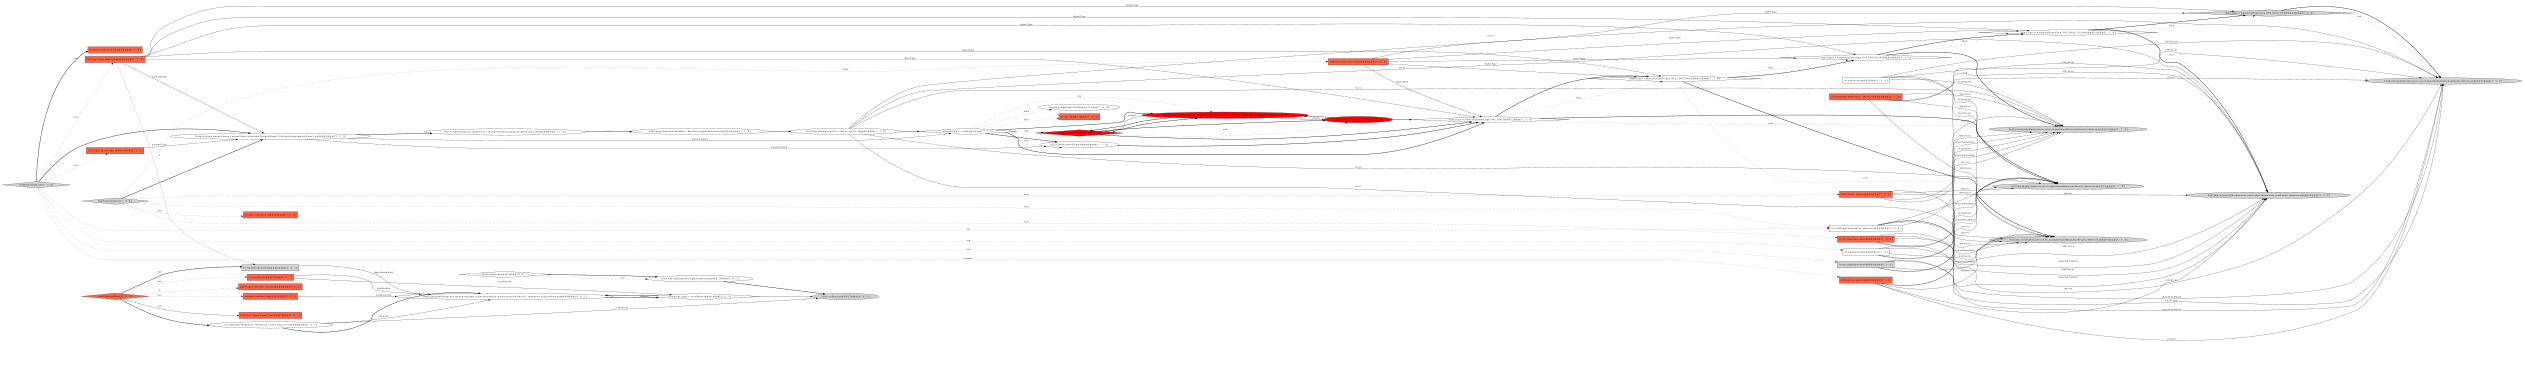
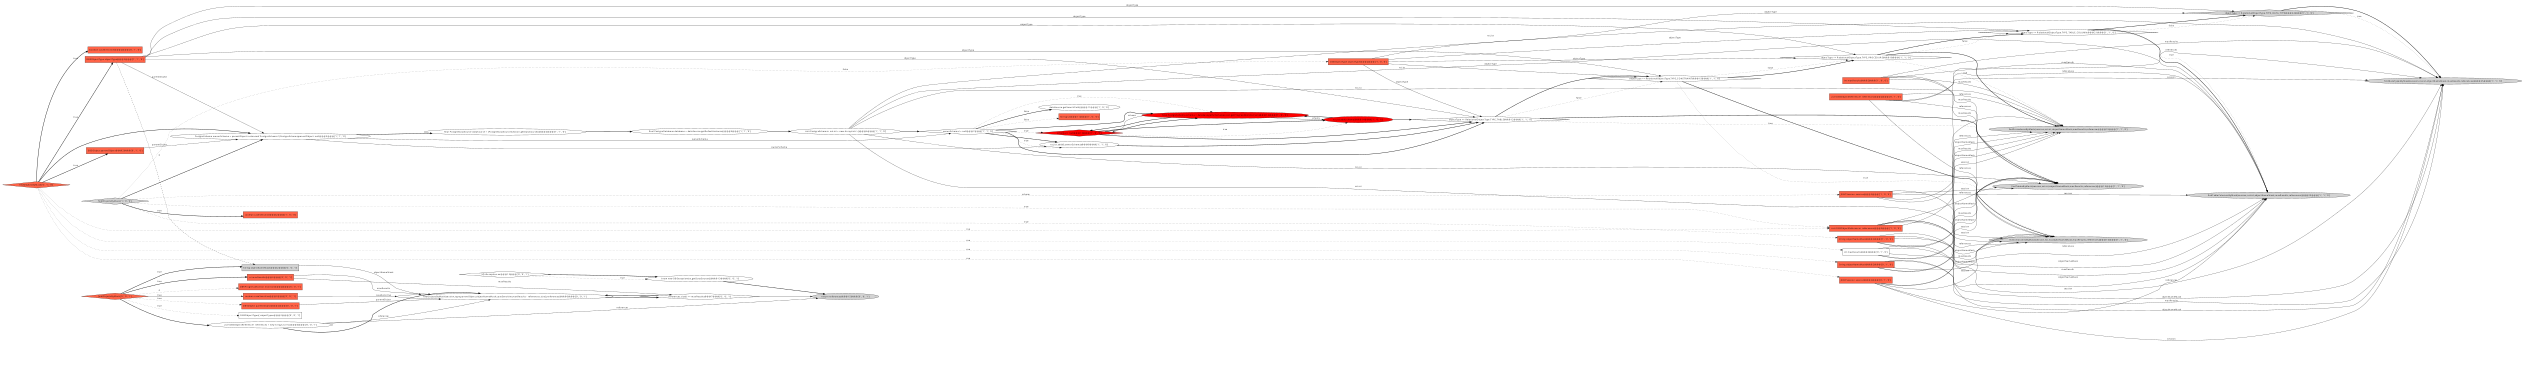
(1866, 81) -> (1866, 81)
(1012, 118) -> (1012, 118)
(75, 123) -> (75, 123)
(74, 168) -> (74, 168)
(36, 185) -> (36, 185)
(1026, 194) -> (1026, 194)
(181, 215) -> (181, 215)
(1866, 228) -> (1866, 228)
(968, 258) -> (968, 258)
(1866, 265) -> (1866, 265)
(183, 280) -> (183, 280)
(195, 296) -> (195, 296)
none -> (270, 306)
(179, 312) -> (179, 312)
(270, 315) -> (270, 315)
